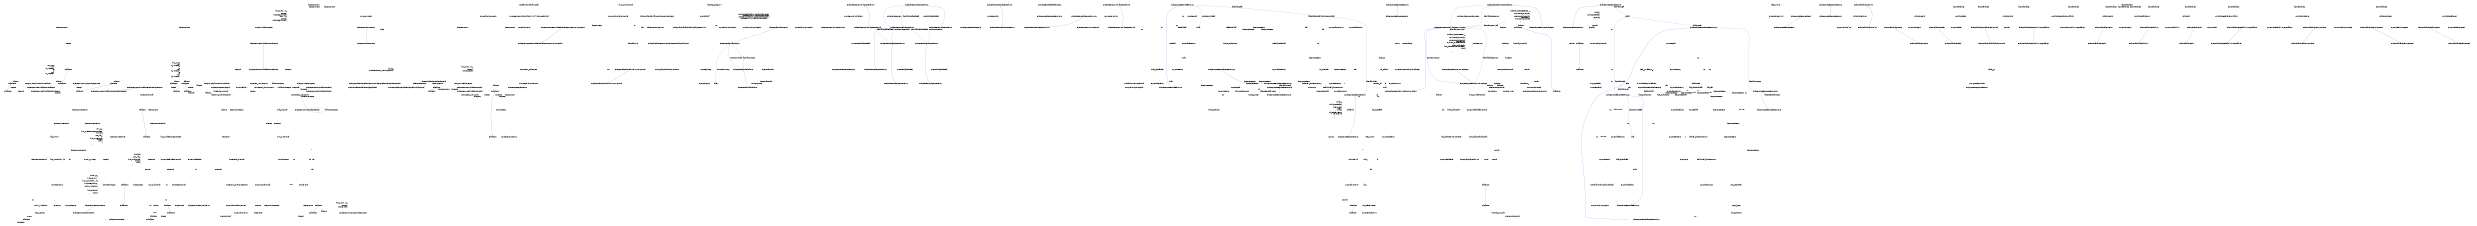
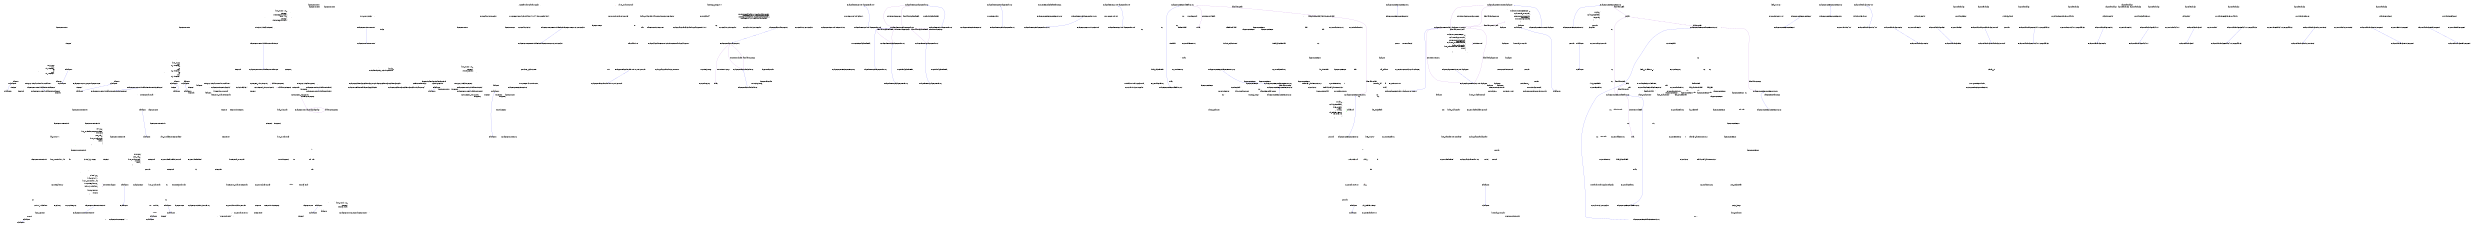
(529, 70) -> (529, 70)
